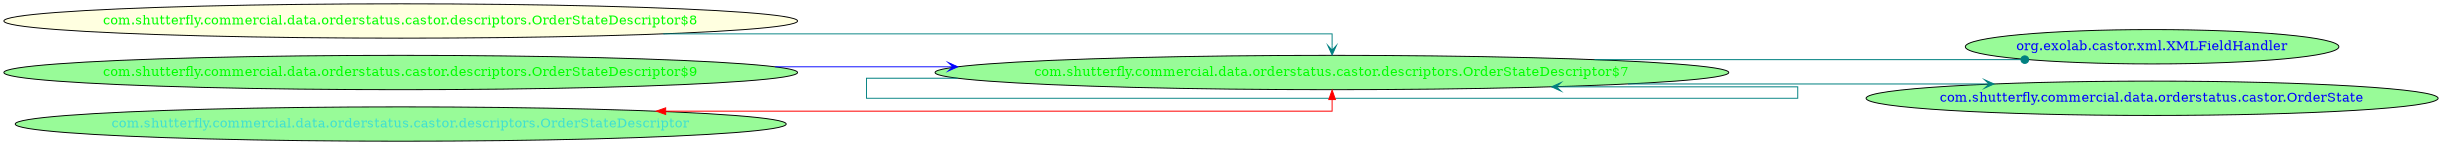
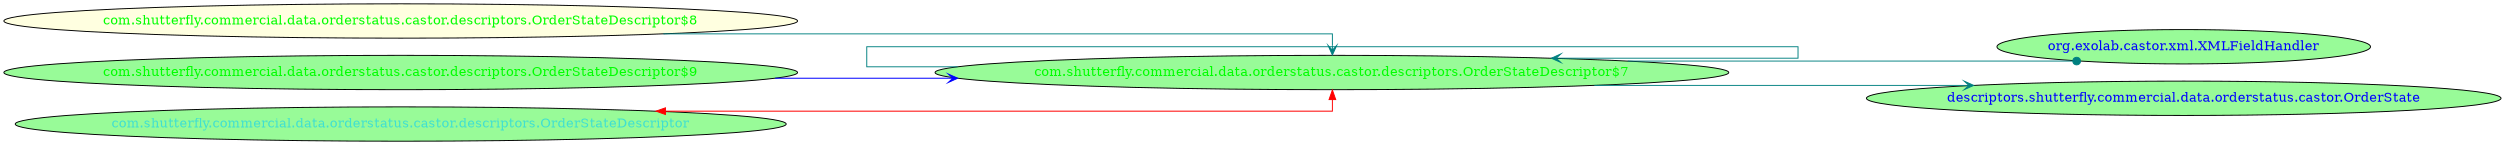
(2152, 98) -> (2184, 98)
